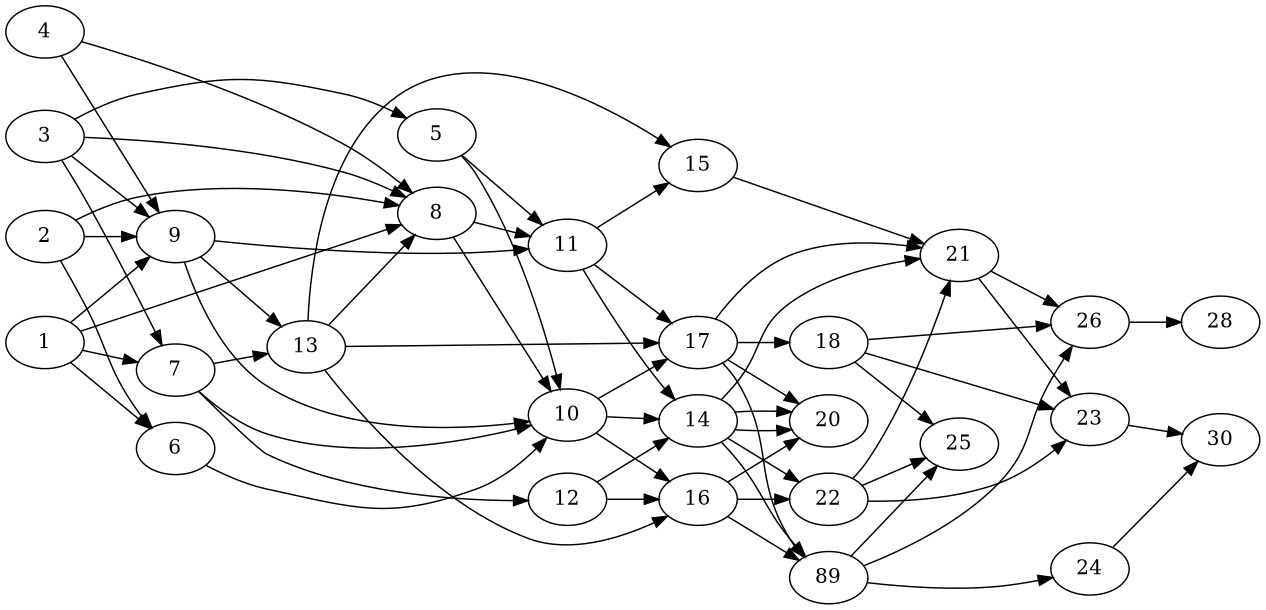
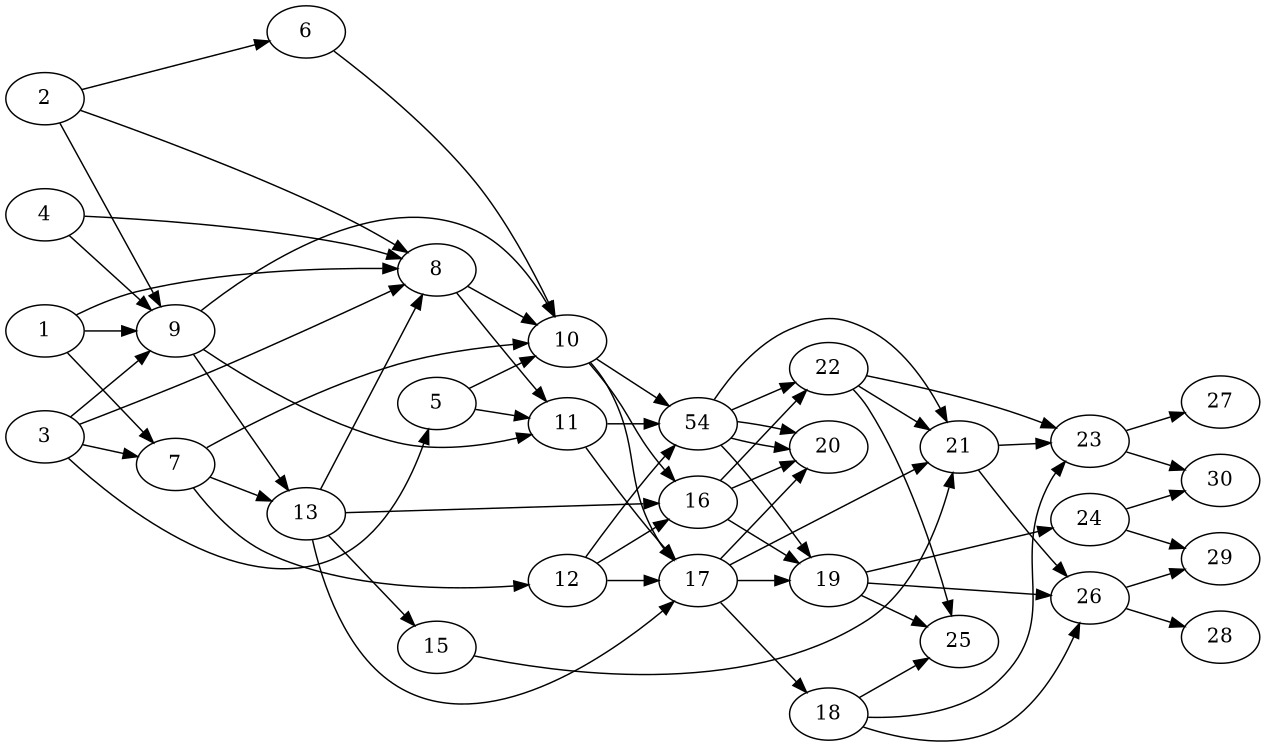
(627, 209) -> none
(104, 391) -> none
none -> (1221, 402)
(698, 421) -> (698, 424)
none -> (1221, 559)
(829, 578) -> (829, 581)
none -> (626, 581)
